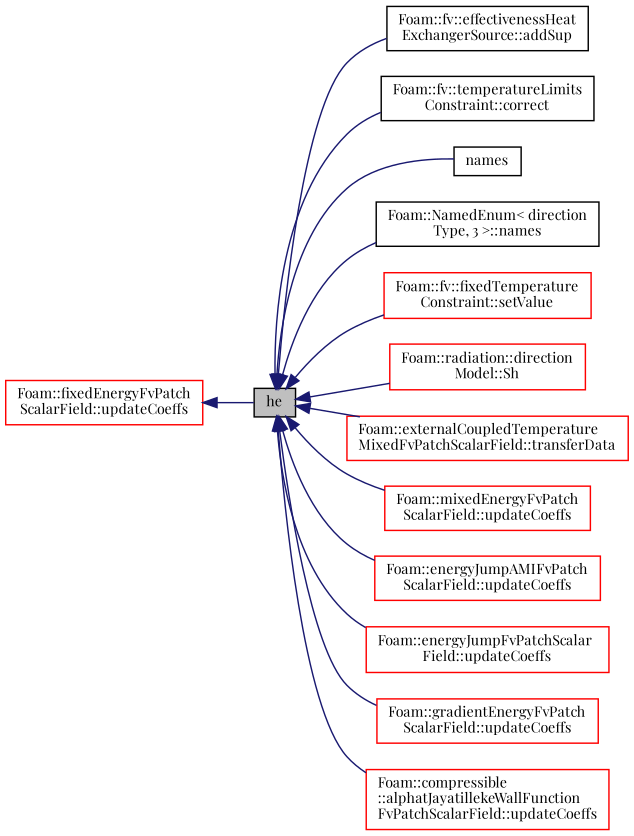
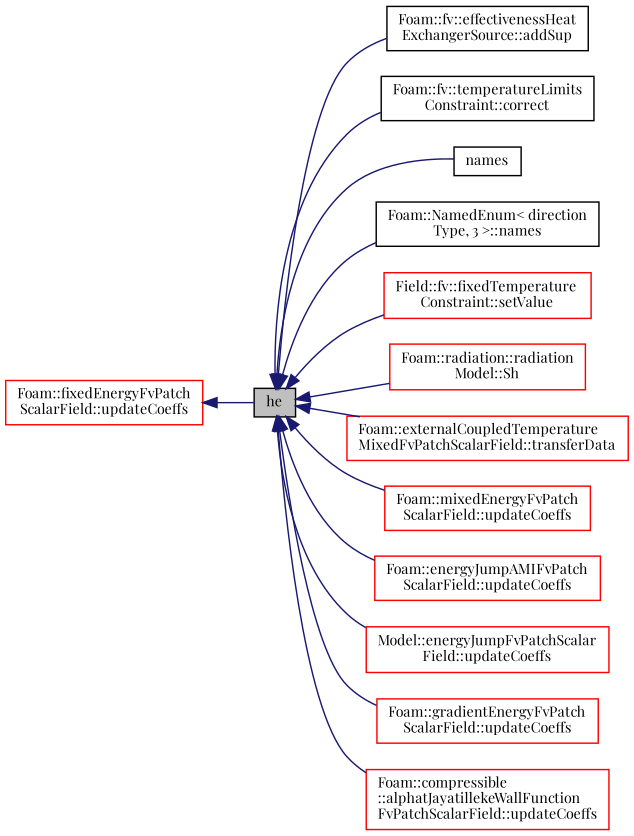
(488, 296) -> (488, 296)
(488, 367) -> (488, 367)
(488, 650) -> (488, 650)
